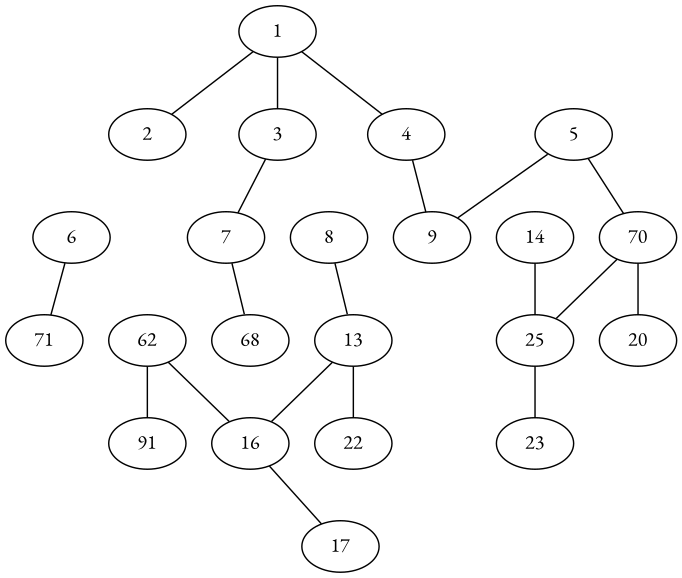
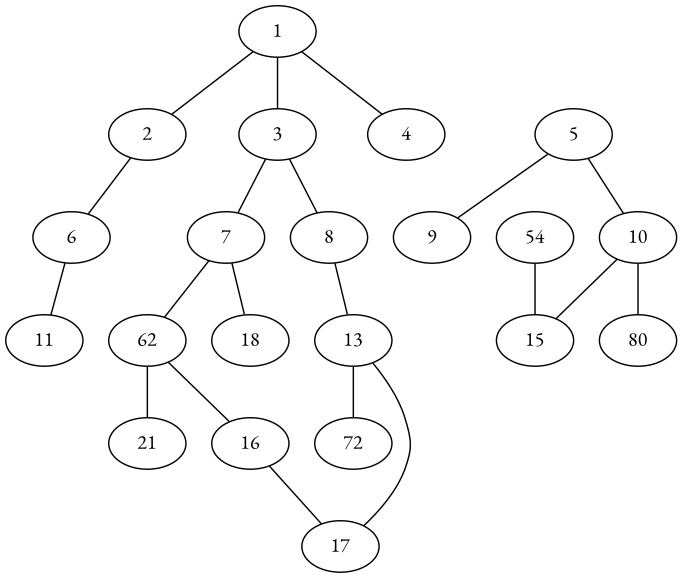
none -> (109, 186)
none -> (303, 186)
(419, 186) -> none
(535, 237) -> (535, 237)
(638, 237) -> (638, 237)
none -> (187, 289)
(44, 340) -> (44, 340)
(250, 340) -> (250, 340)
(535, 340) -> (535, 340)
(638, 340) -> (638, 340)
(302, 392) -> (410, 447)
(147, 443) -> (147, 443)
(353, 443) -> (353, 443)
(535, 443) -> none
